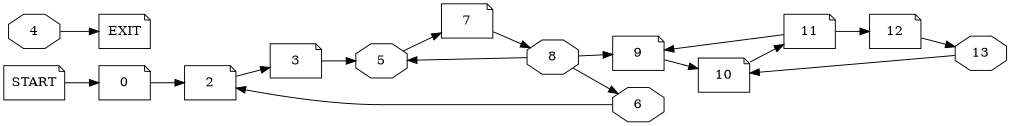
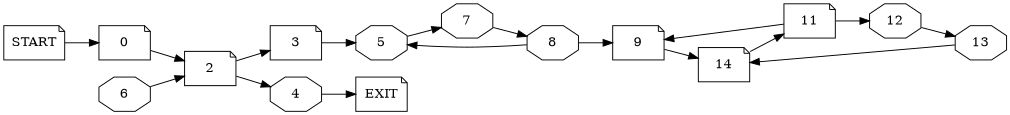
(467, 21) -> (467, 21)
(895, 31) -> (895, 21)
(724, 75) -> (724, 65)
(591, 79) -> none
none -> (249, 80)
